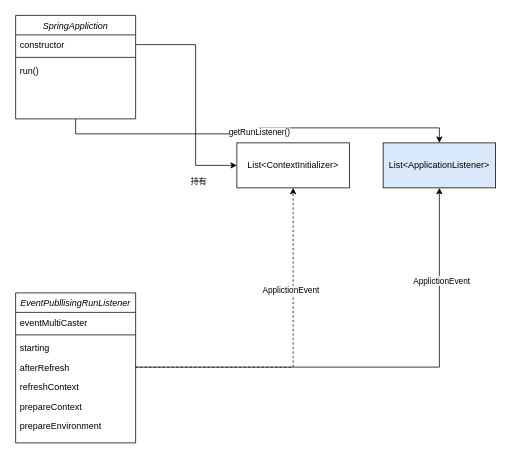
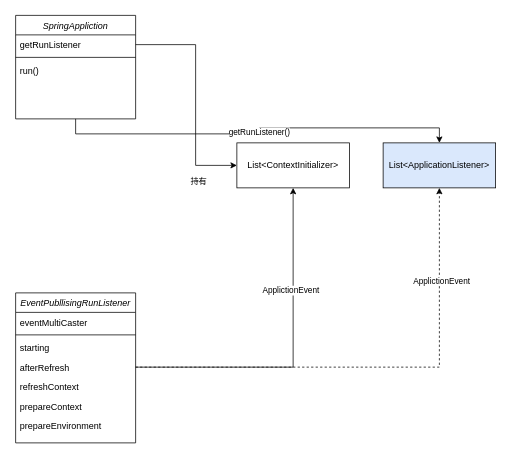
(47, 45) -> (54, 45)
(293, 239) -> (293, 239)
(407, 367) -> (407, 367)
